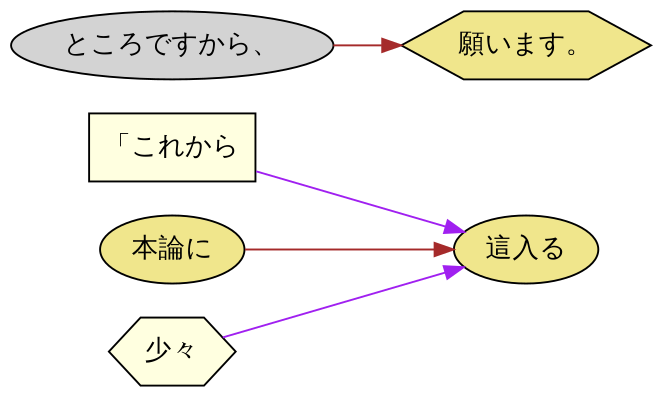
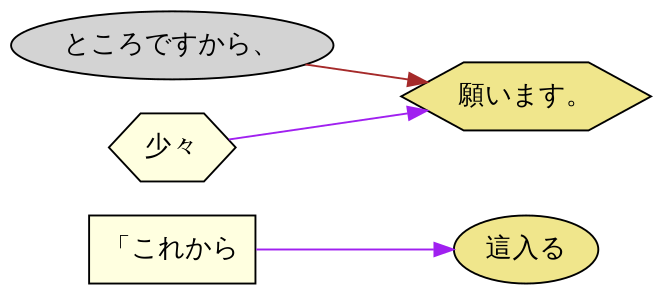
(172, 250) -> none
(334, 305) -> (318, 126)
